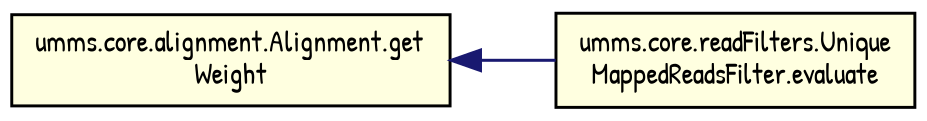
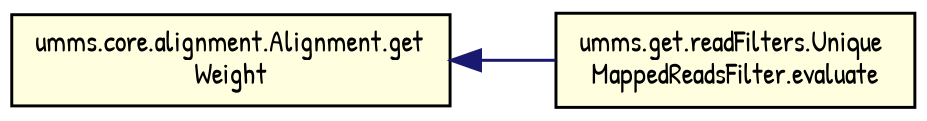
(735, 60) -> (735, 60)
